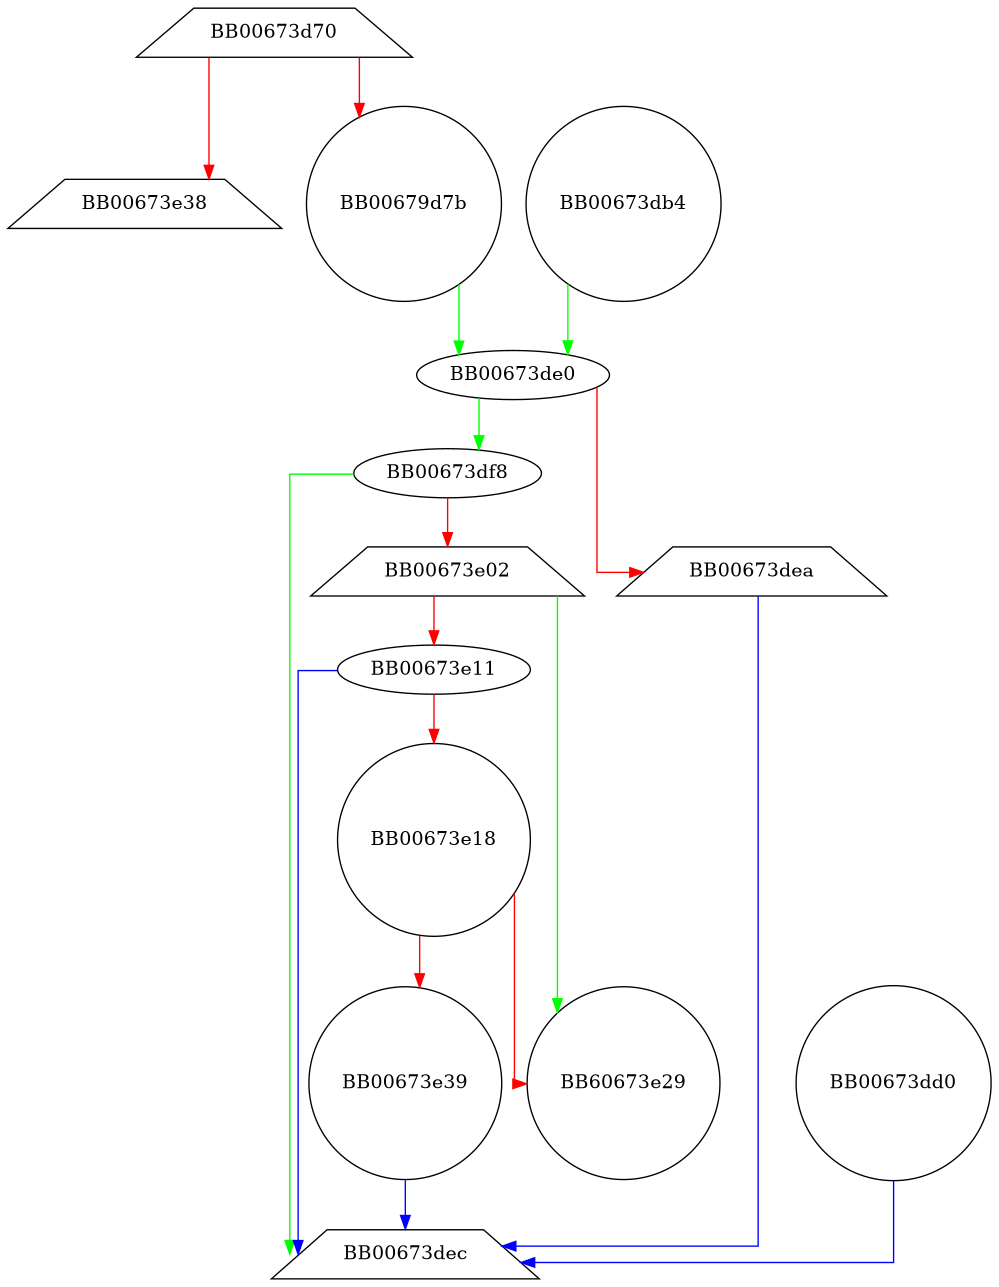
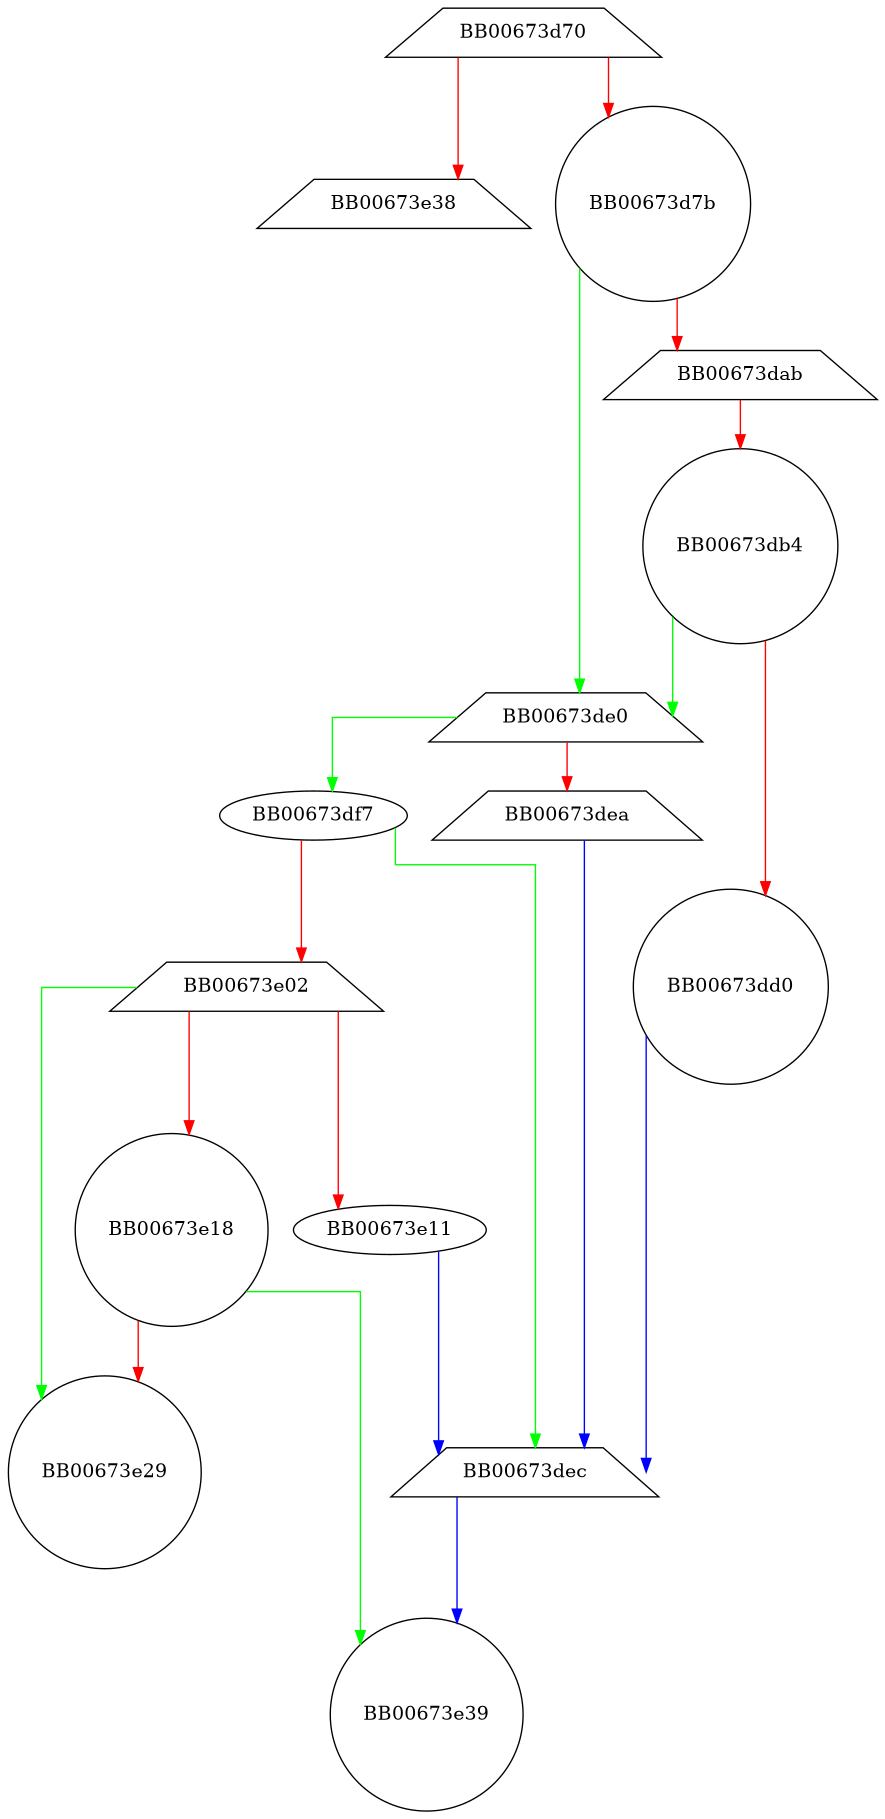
(404, 204) -> (653, 204)
(513, 375) -> (566, 717)
none -> (740, 375)
(448, 473) -> (313, 816)
(434, 712) -> (189, 1066)
none -> (765, 761)
(420, 955) -> (360, 1404)
(624, 1083) -> (105, 1472)
(405, 1198) -> (457, 1553)
